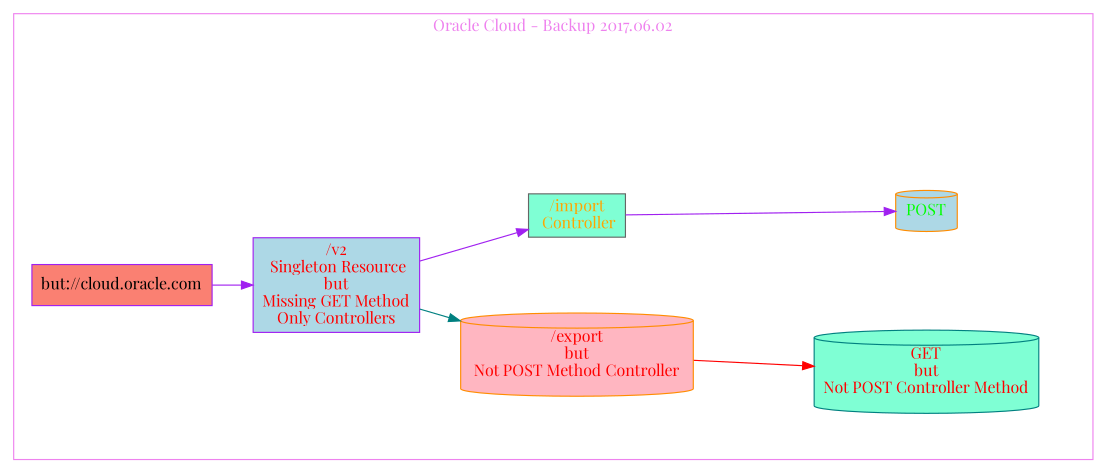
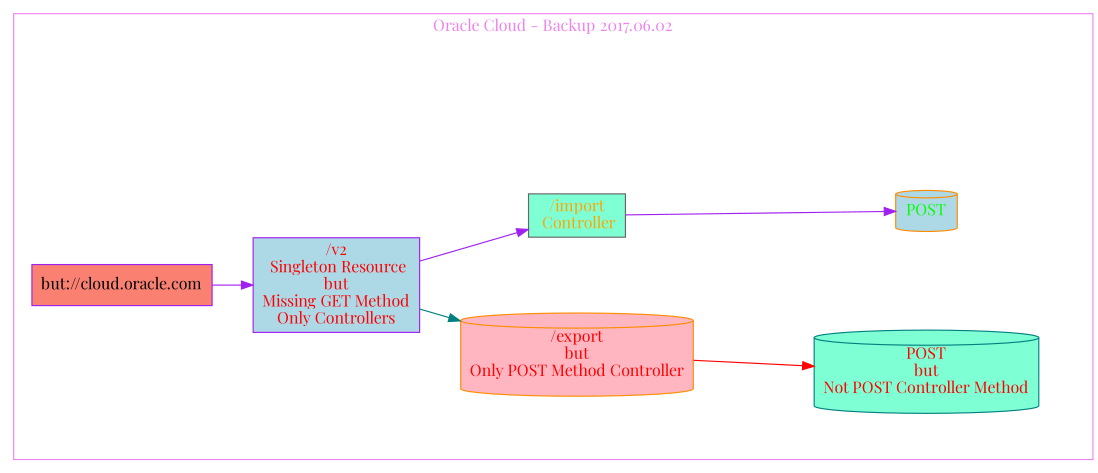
(577, 355) -> (577, 355)
(926, 372) -> (926, 372)
